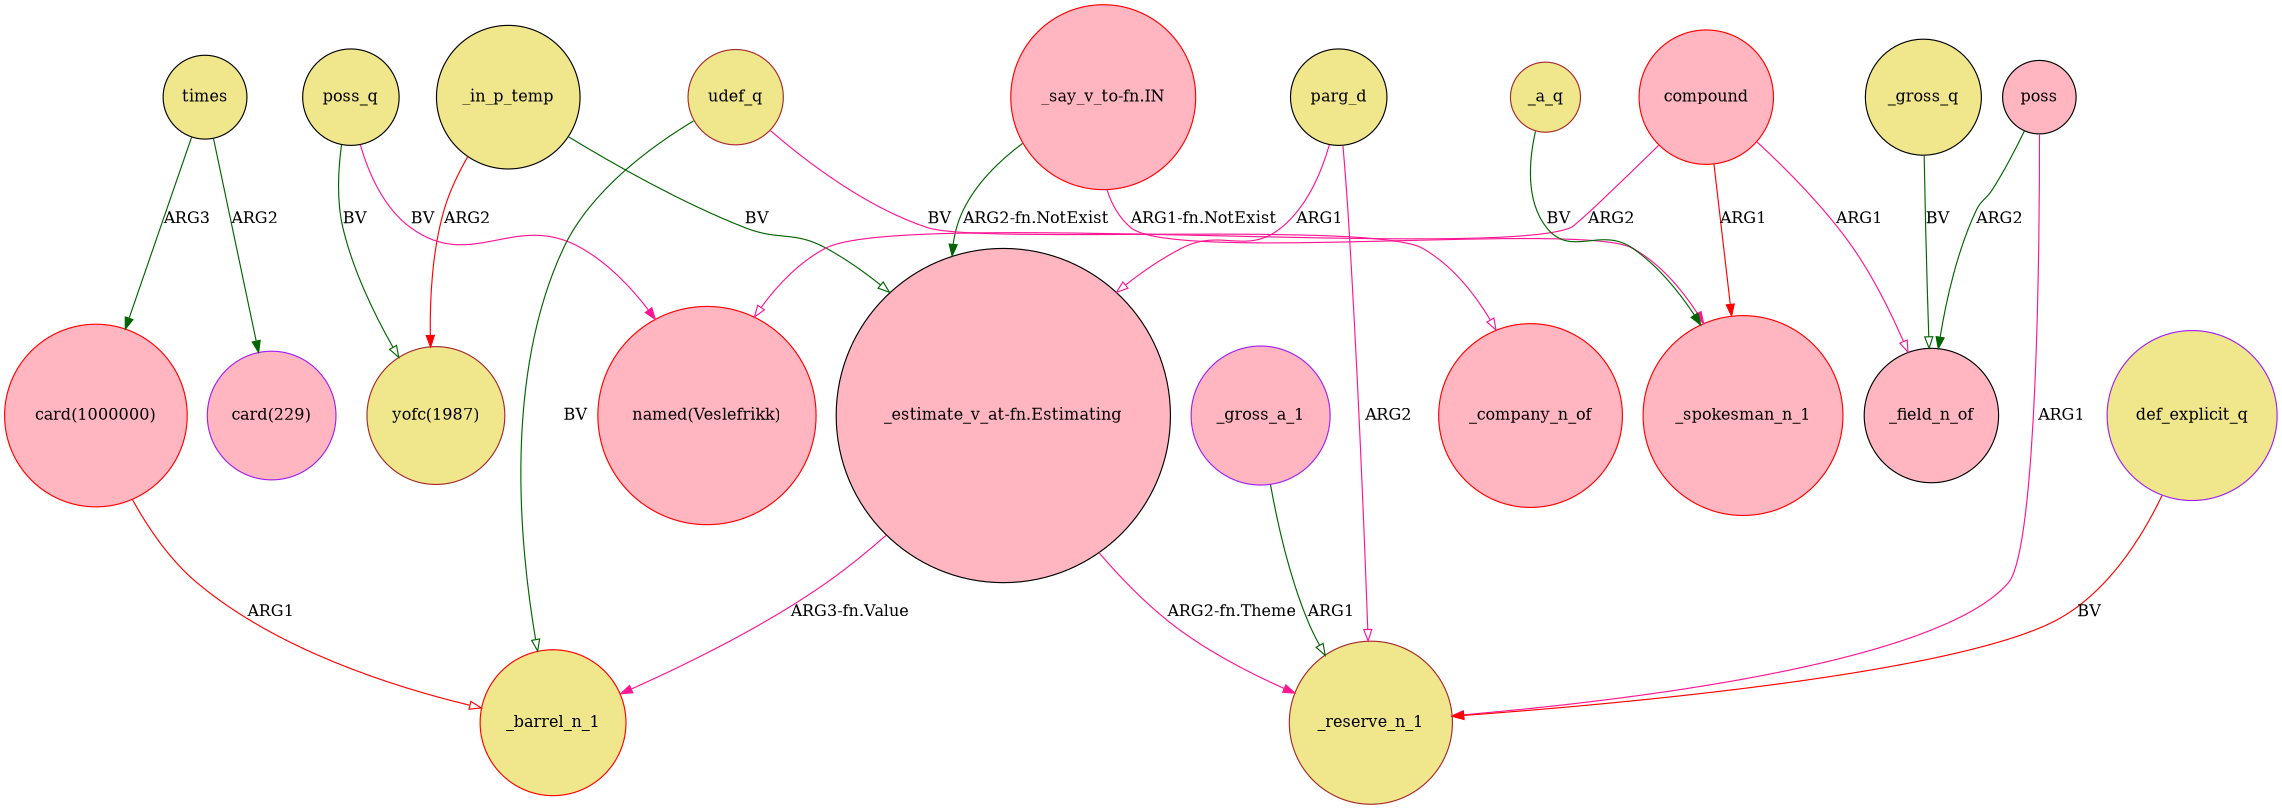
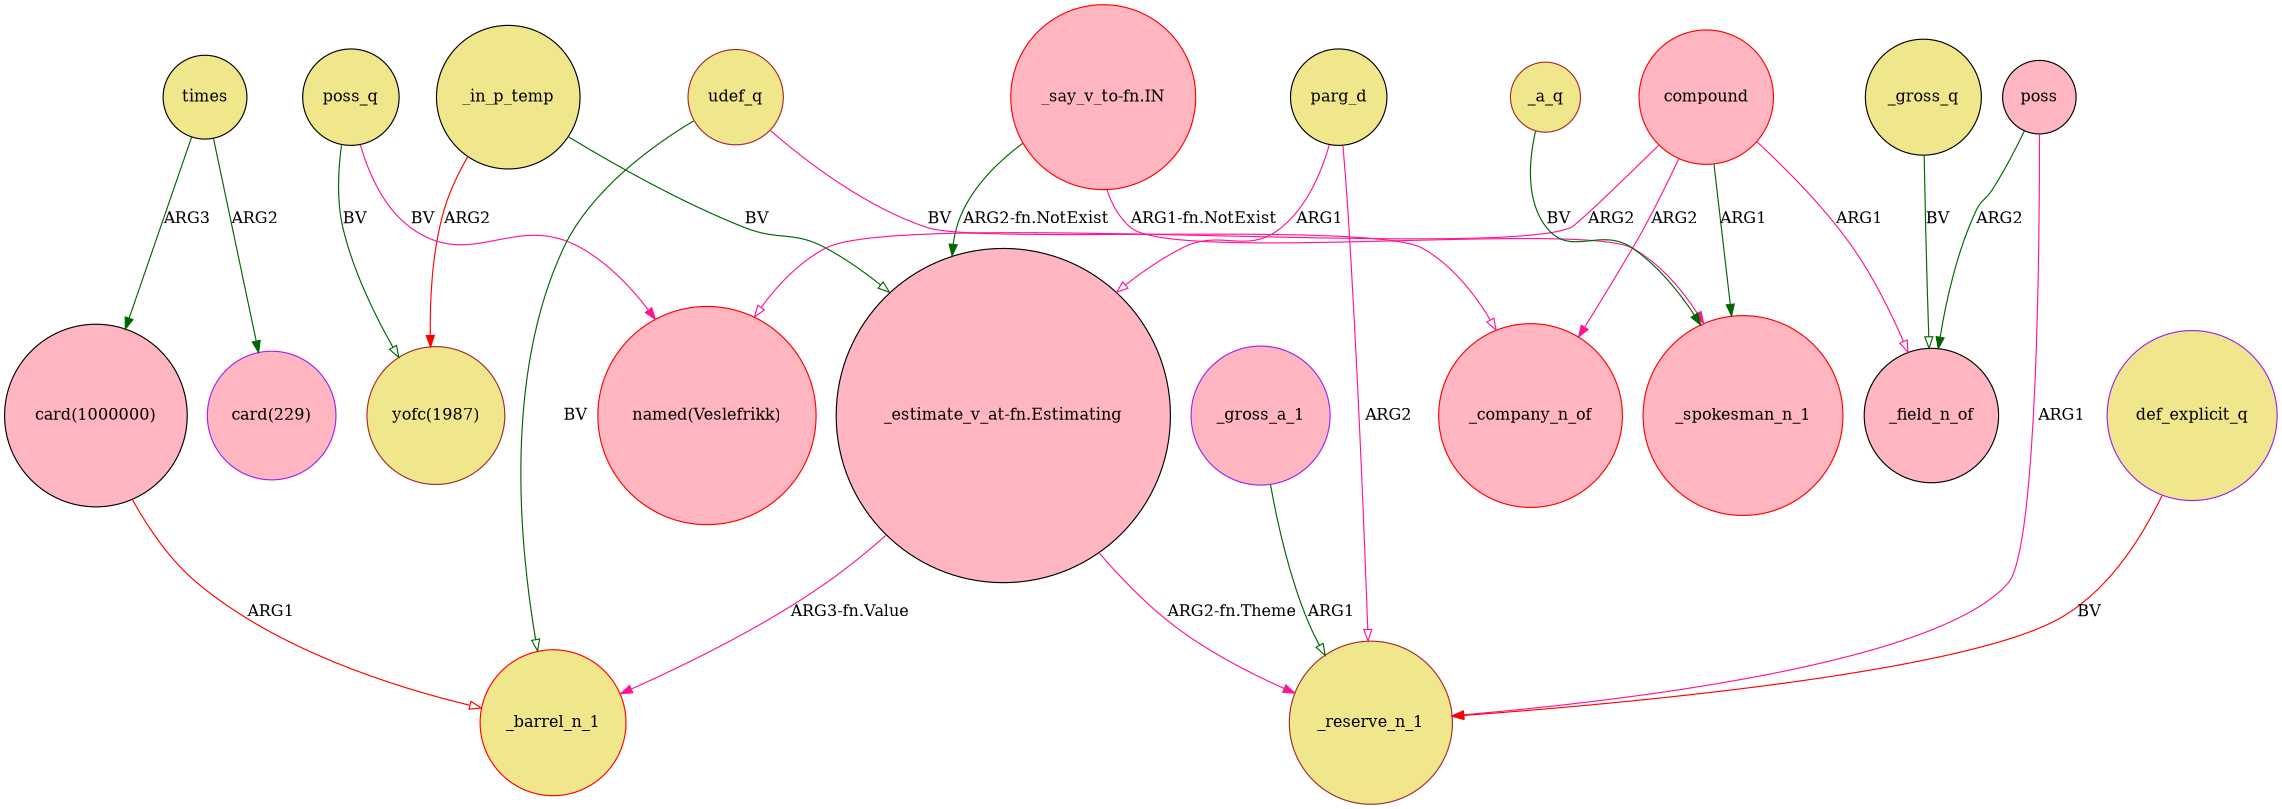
(1722, 234) -> (1722, 234)
none -> (1637, 240)
(96, 416) -> (96, 416)
